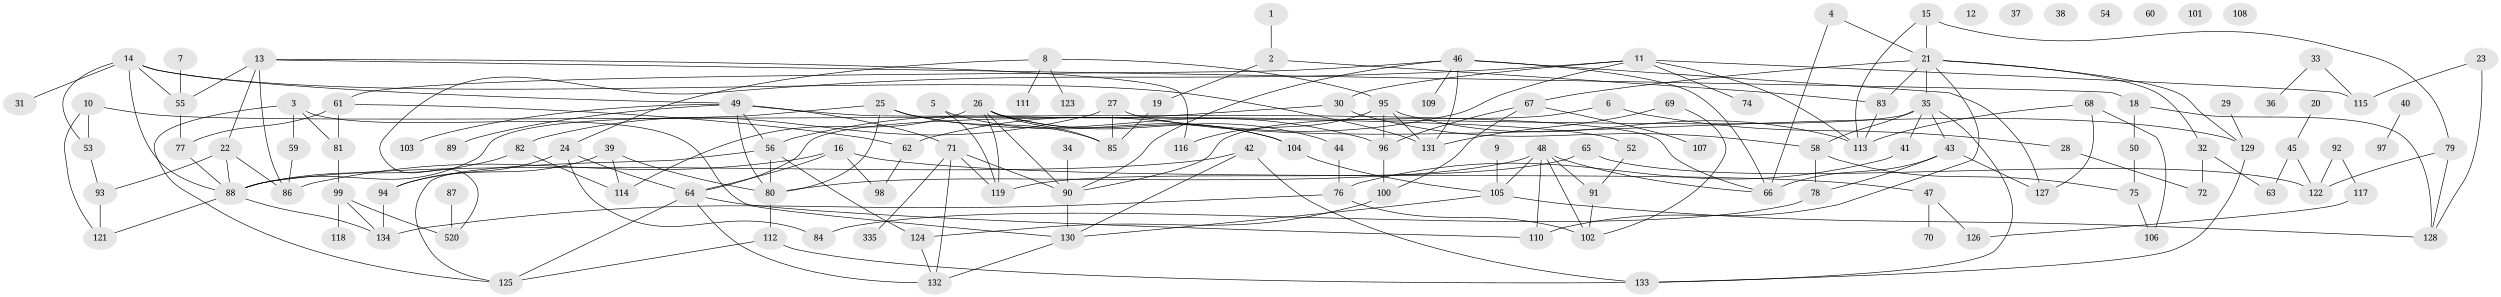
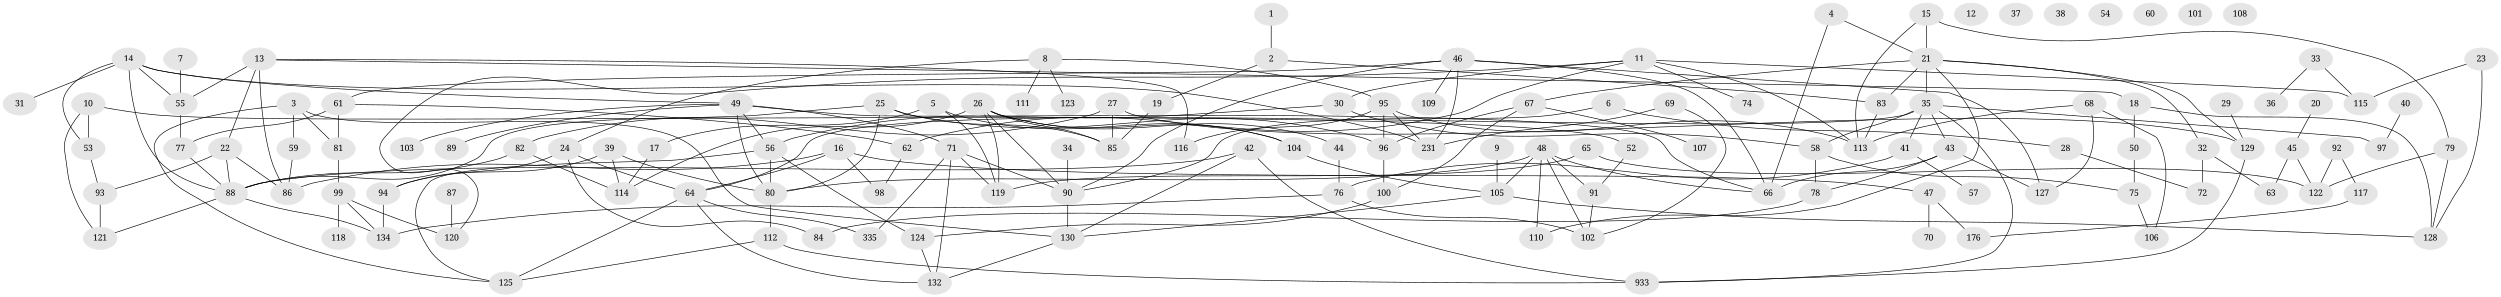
none -> (2157, 122)
none -> (655, 149)
(1429, 149) -> (1429, 149)
none -> (1974, 194)
(1051, 223) -> (780, 216)
(452, 238) -> (452, 238)
(1974, 238) -> (1974, 238)
(1642, 283) -> (1642, 283)
